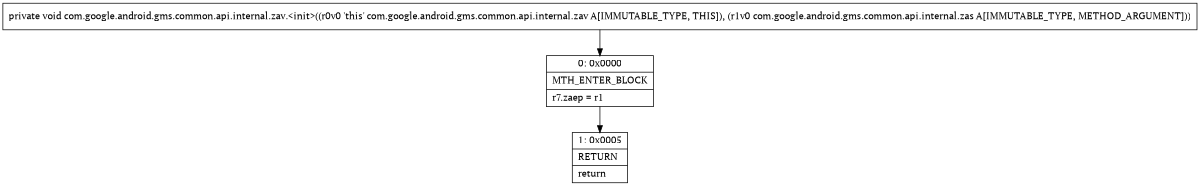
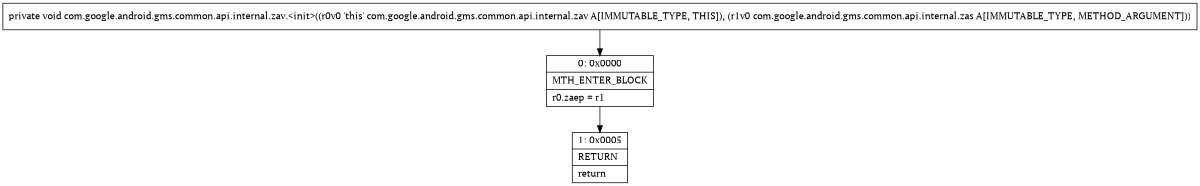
(578, 98) -> (578, 98)
